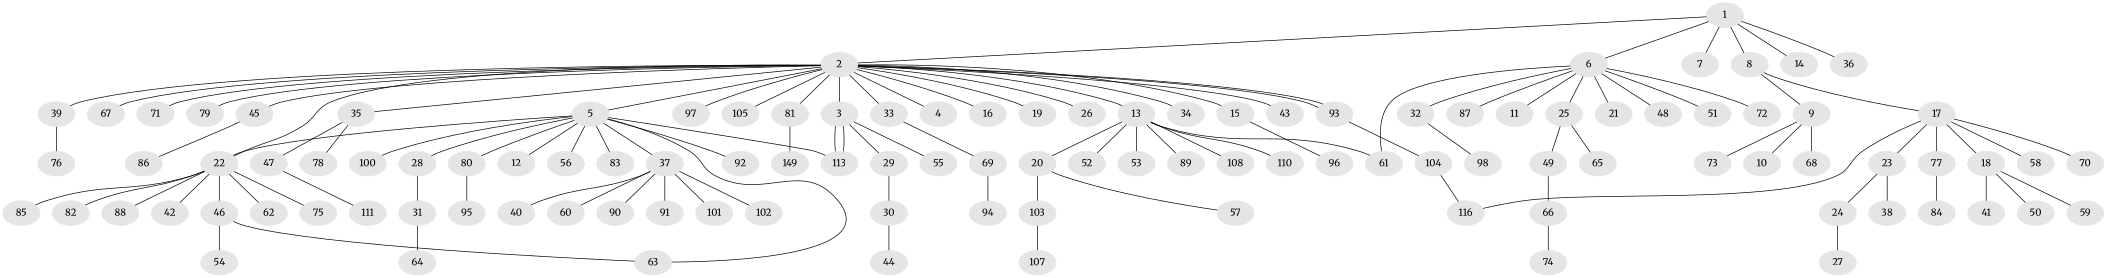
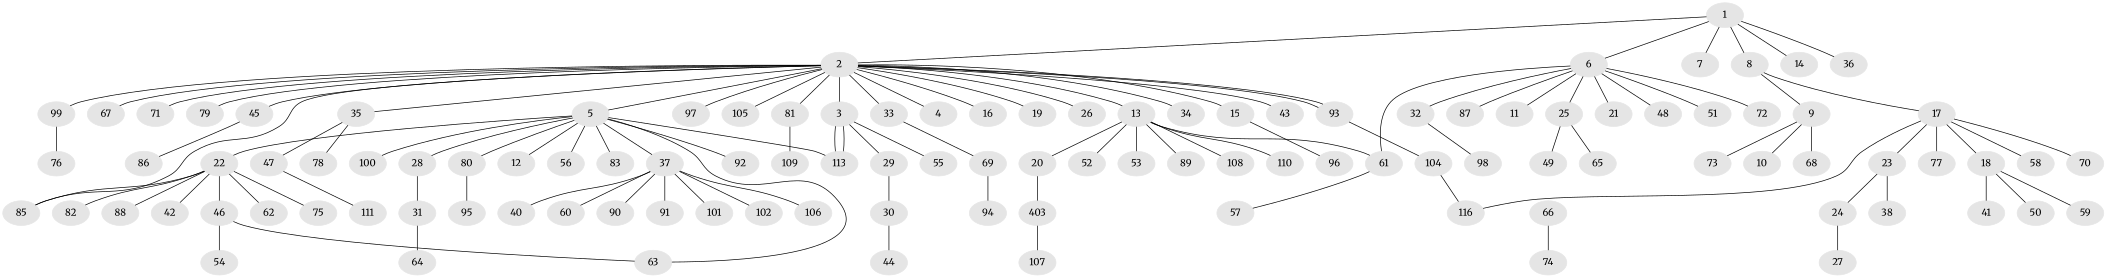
(518, 73) -> (294, 108)
(56, 114) -> (56, 114)
(790, 164) -> (790, 164)
(1548, 188) -> none
(1133, 195) -> (1312, 192)
none -> (813, 213)
(1037, 213) -> (1037, 213)
(1937, 213) -> none
